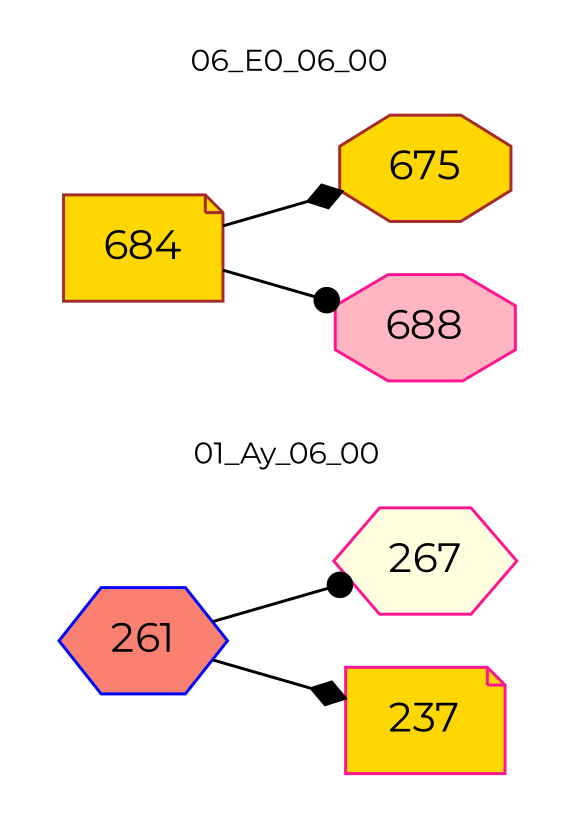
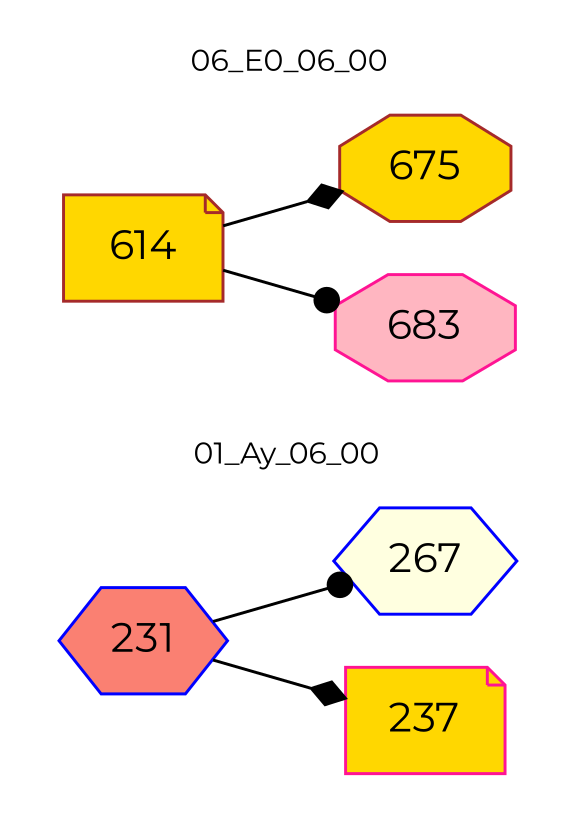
(143, 248) -> (143, 248)
(425, 328) -> (425, 328)
(425, 561) -> (425, 561)
(143, 641) -> (143, 641)
